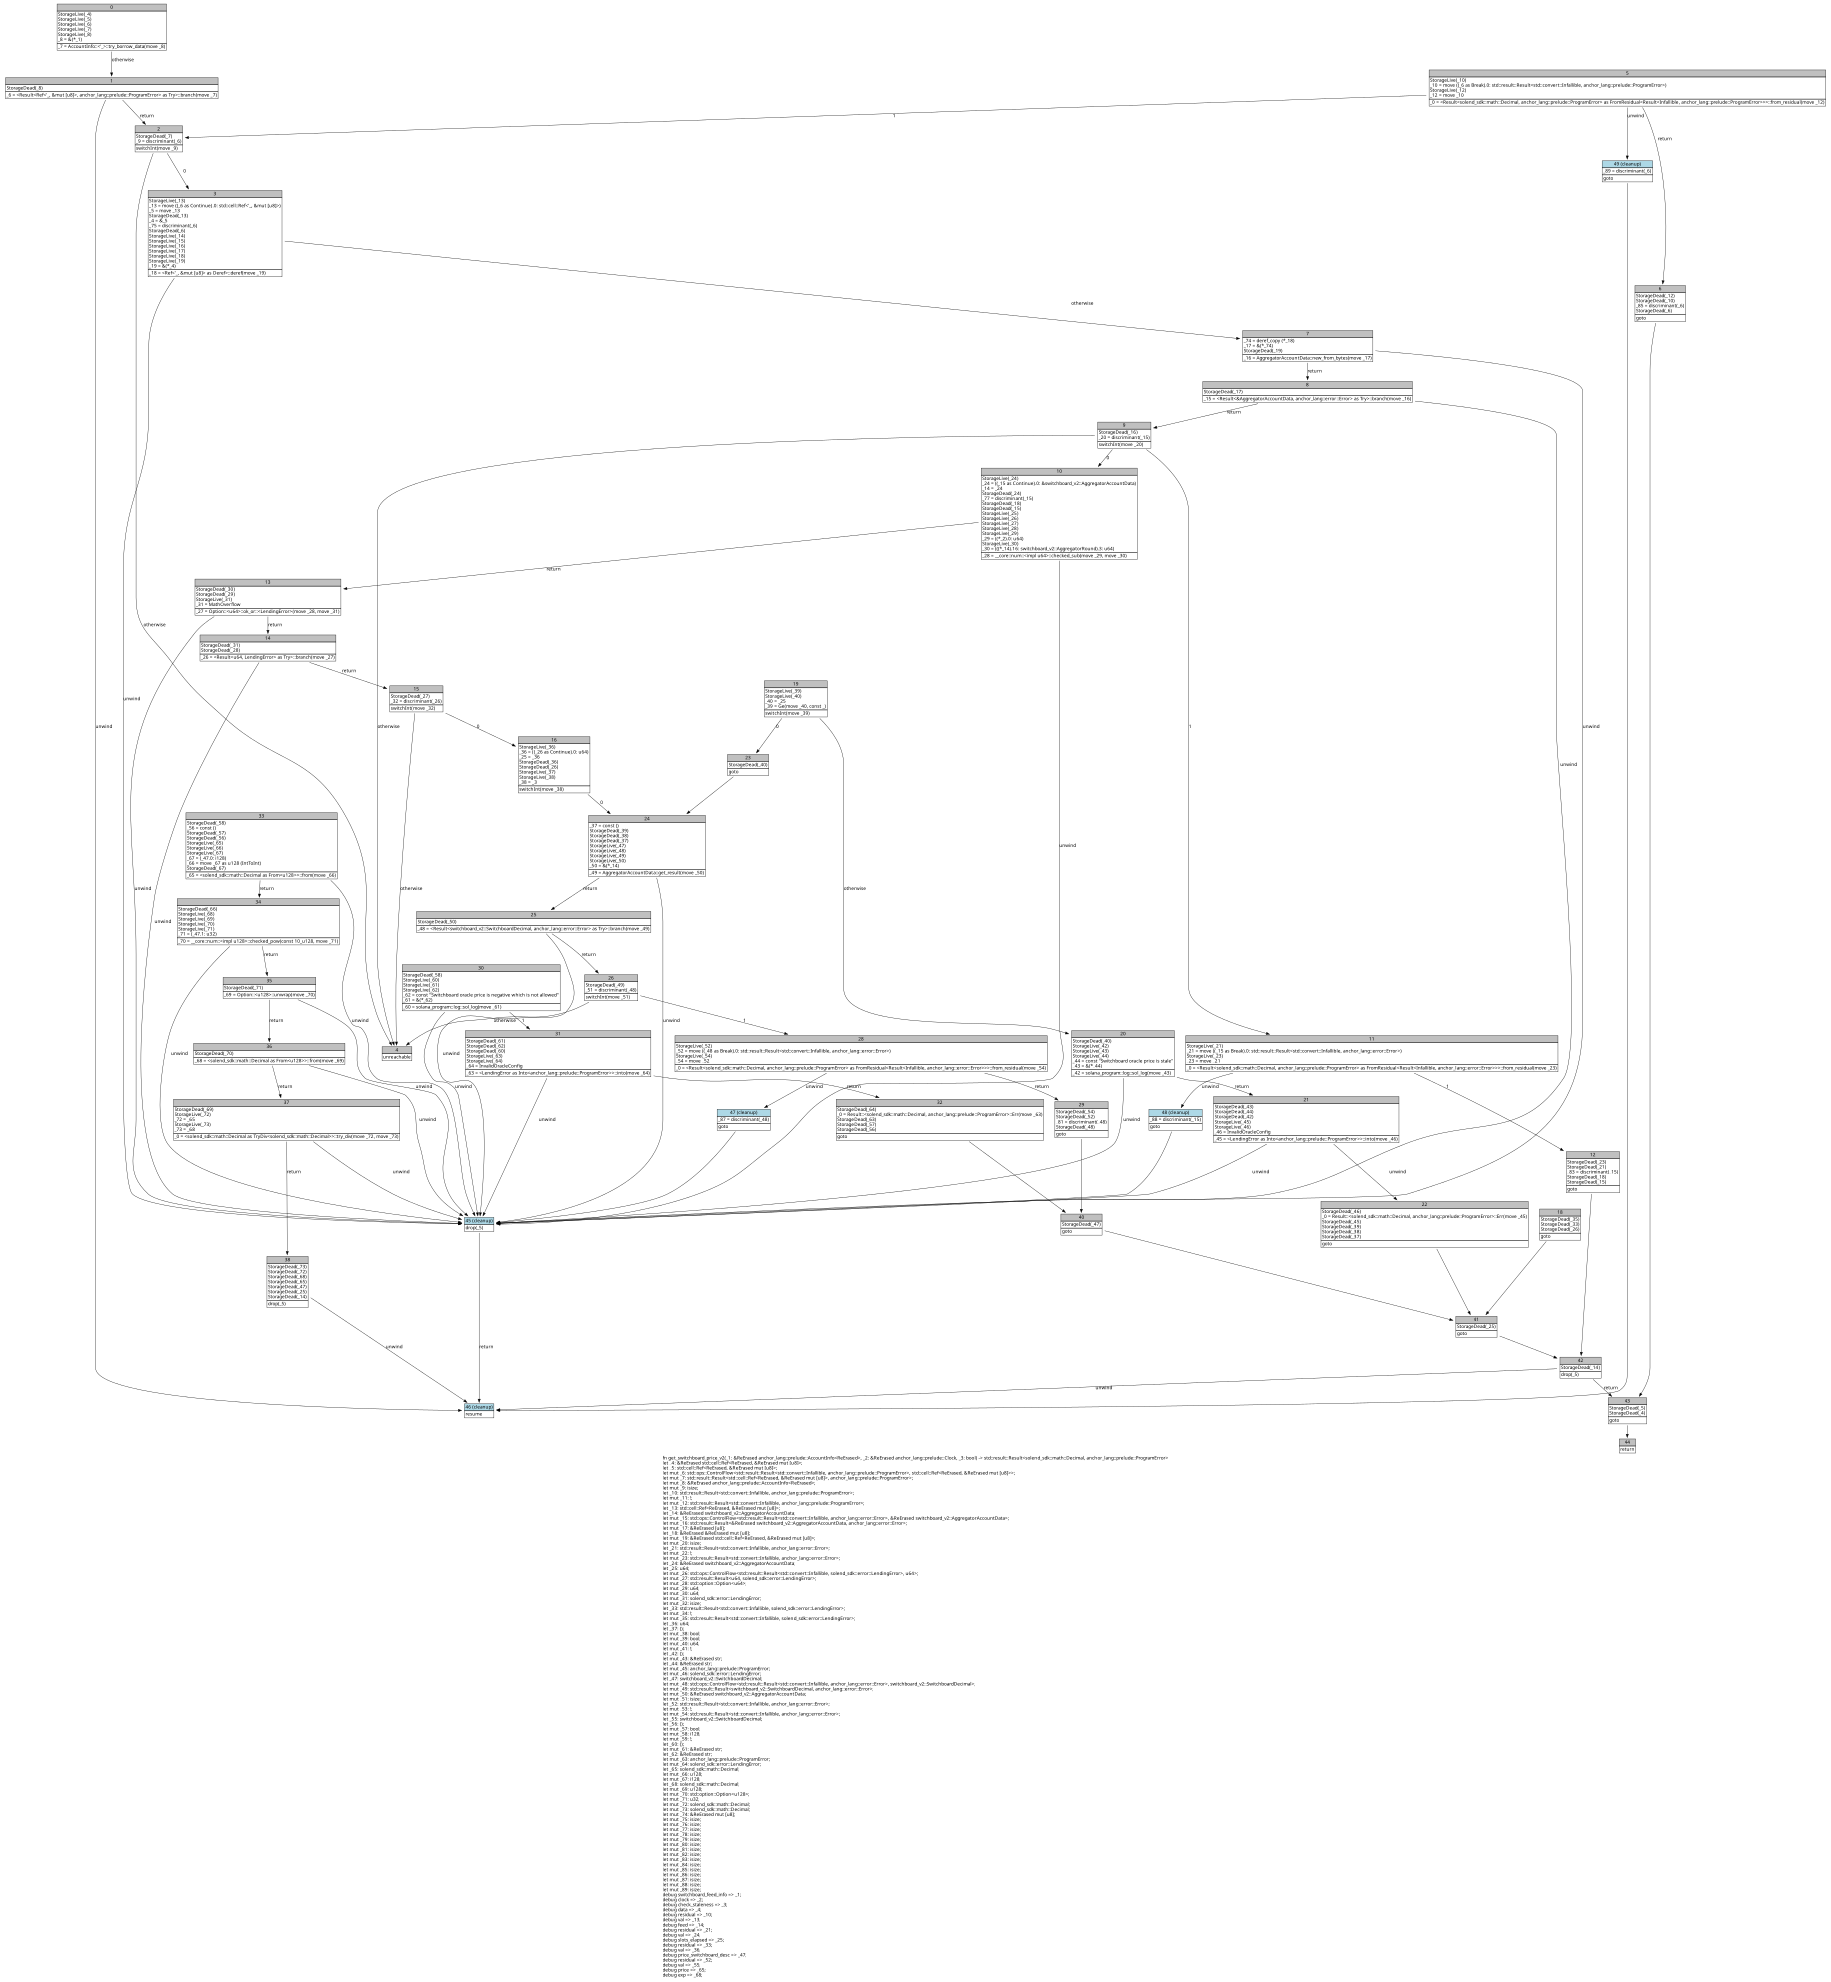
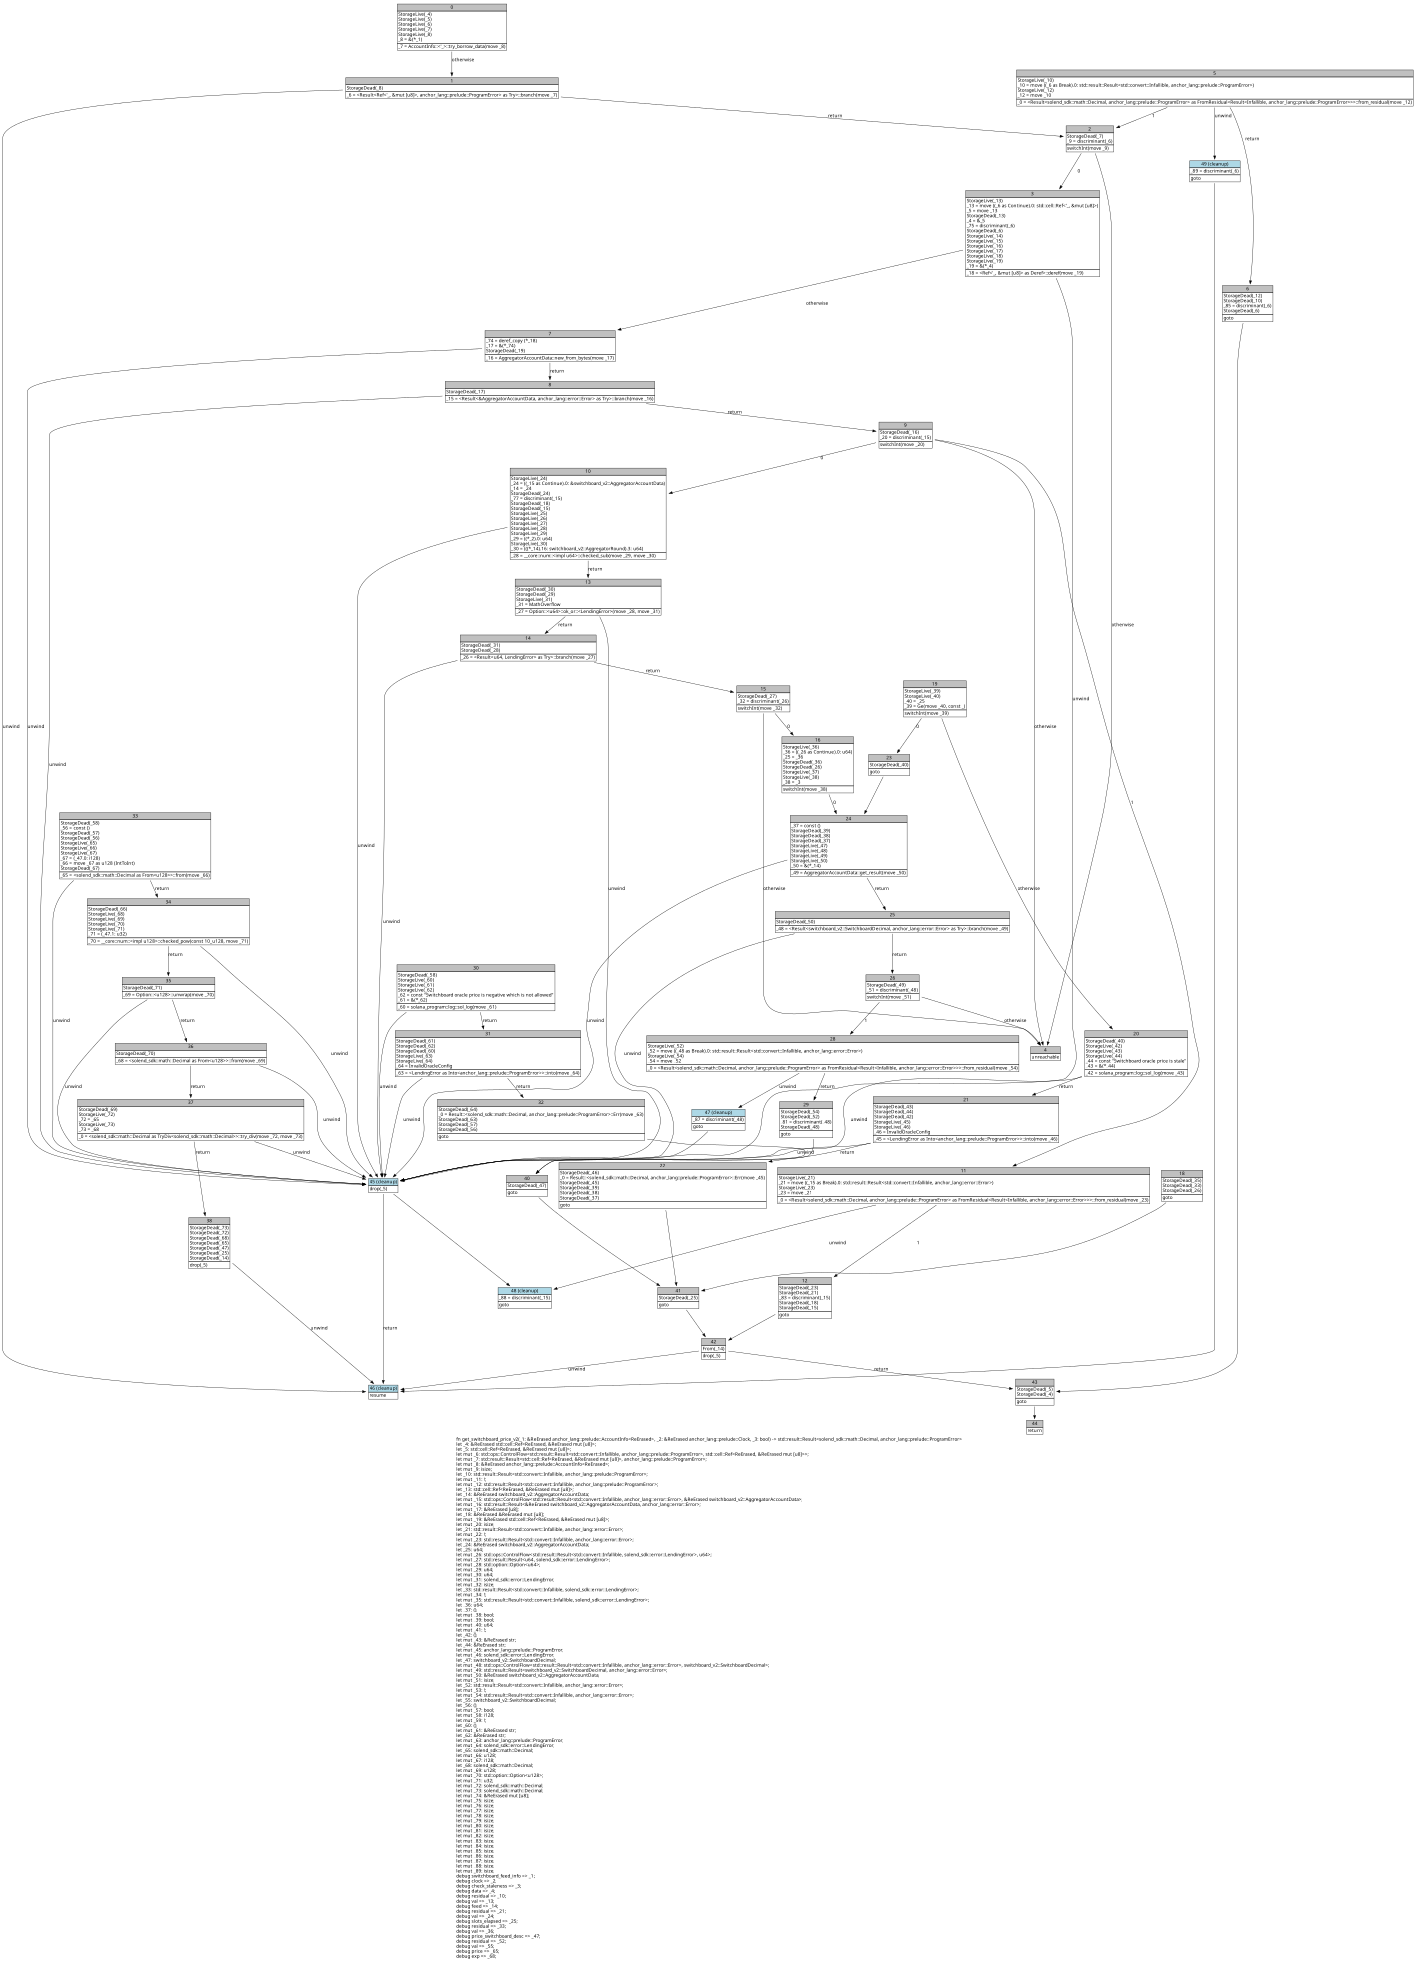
(523, 1021) -> (490, 1021)
(1398, 1172) -> (847, 1153)
(853, 1208) -> (450, 1239)
(1581, 1368) -> (714, 1349)
